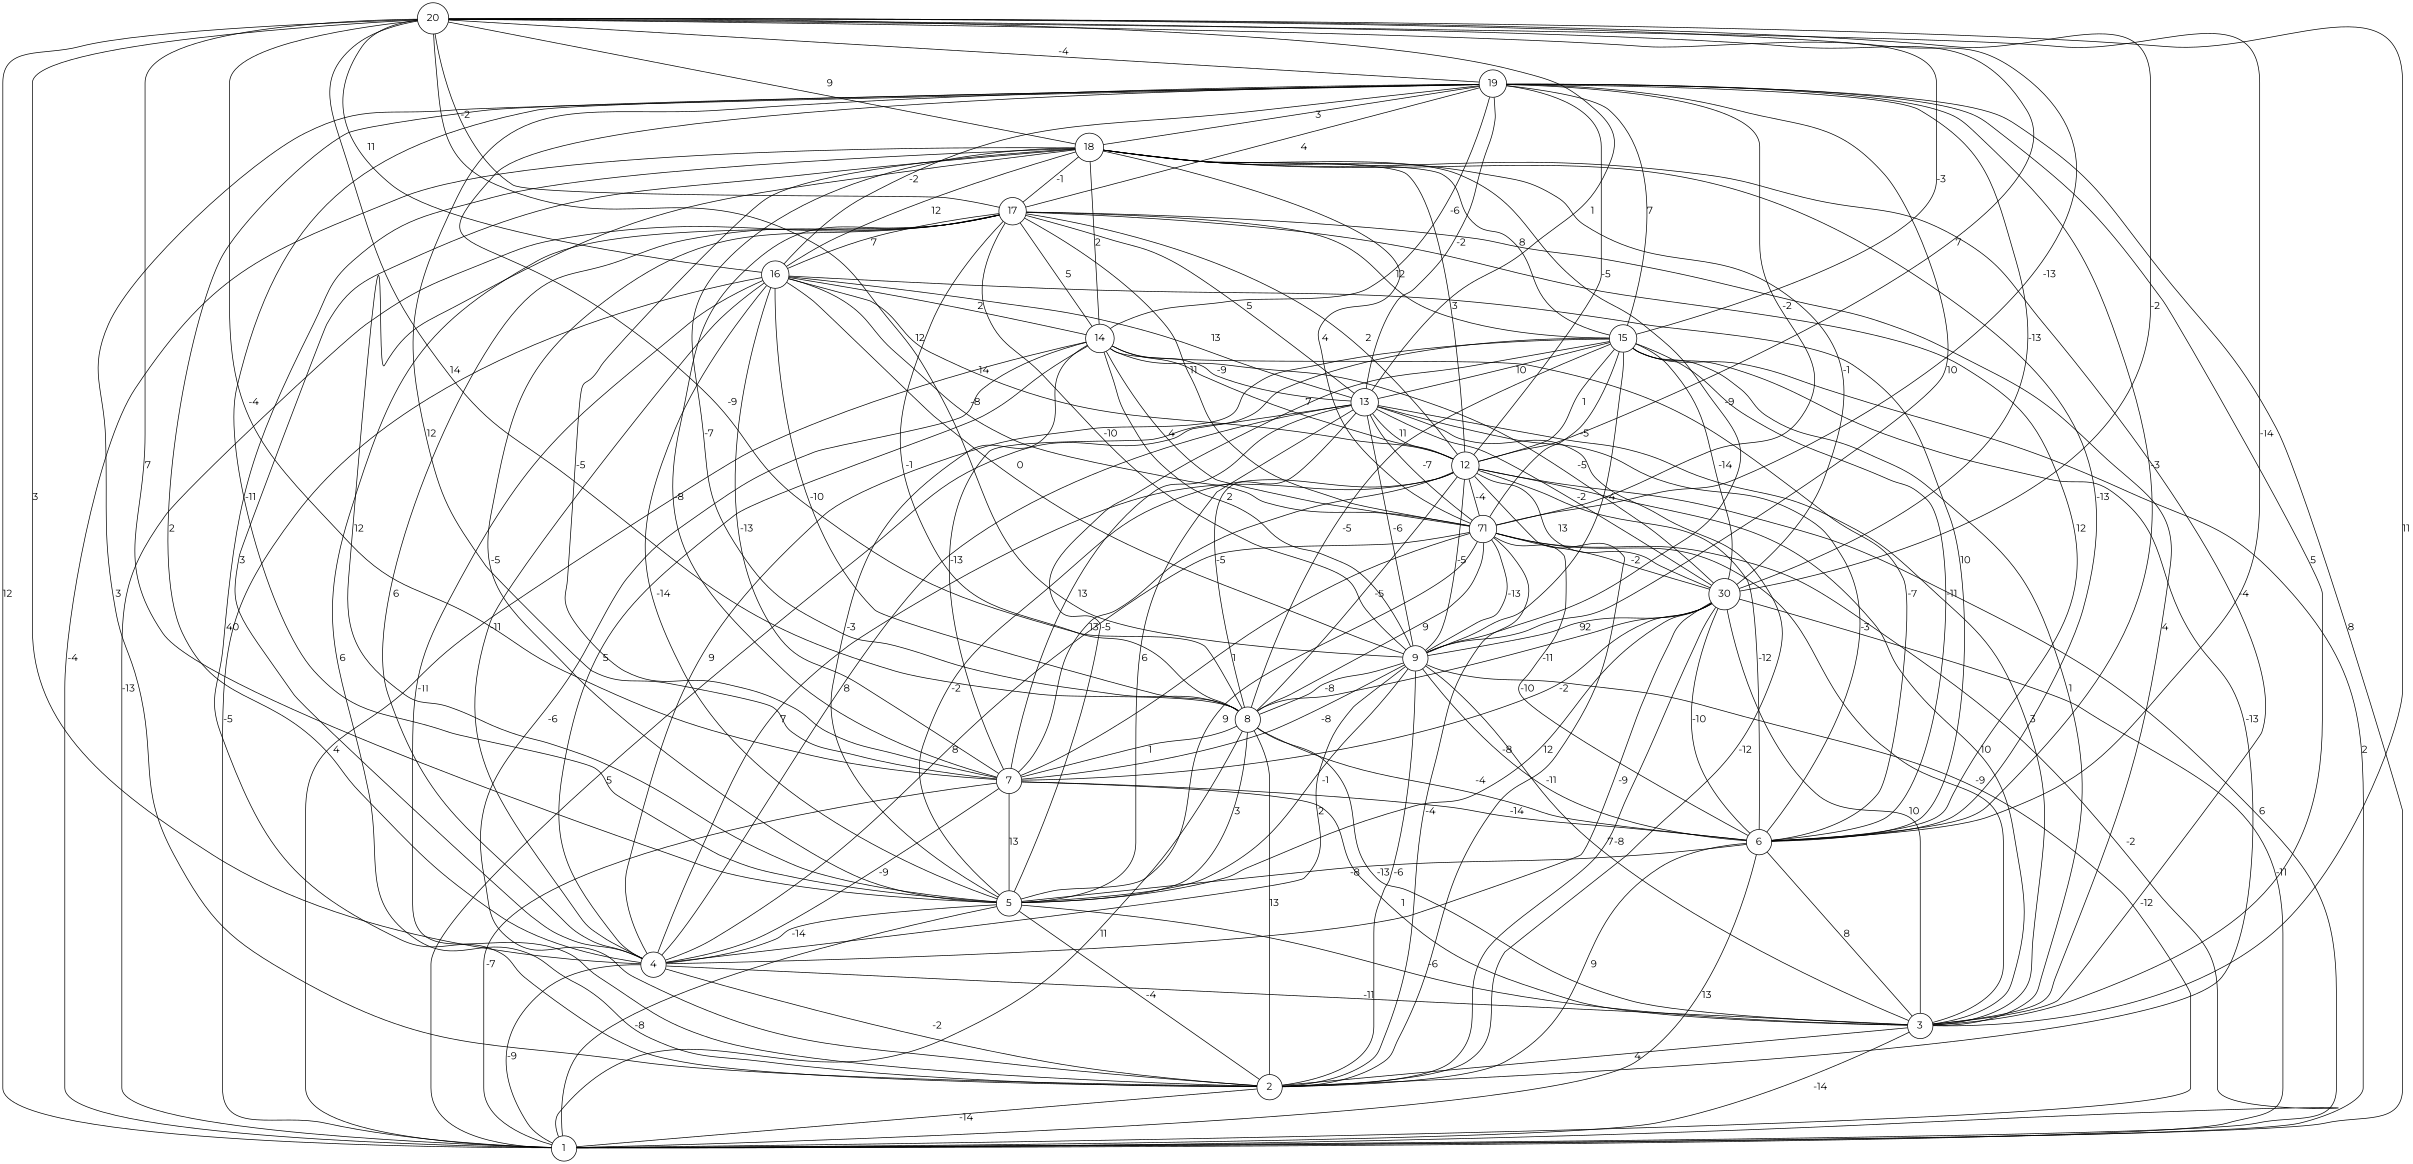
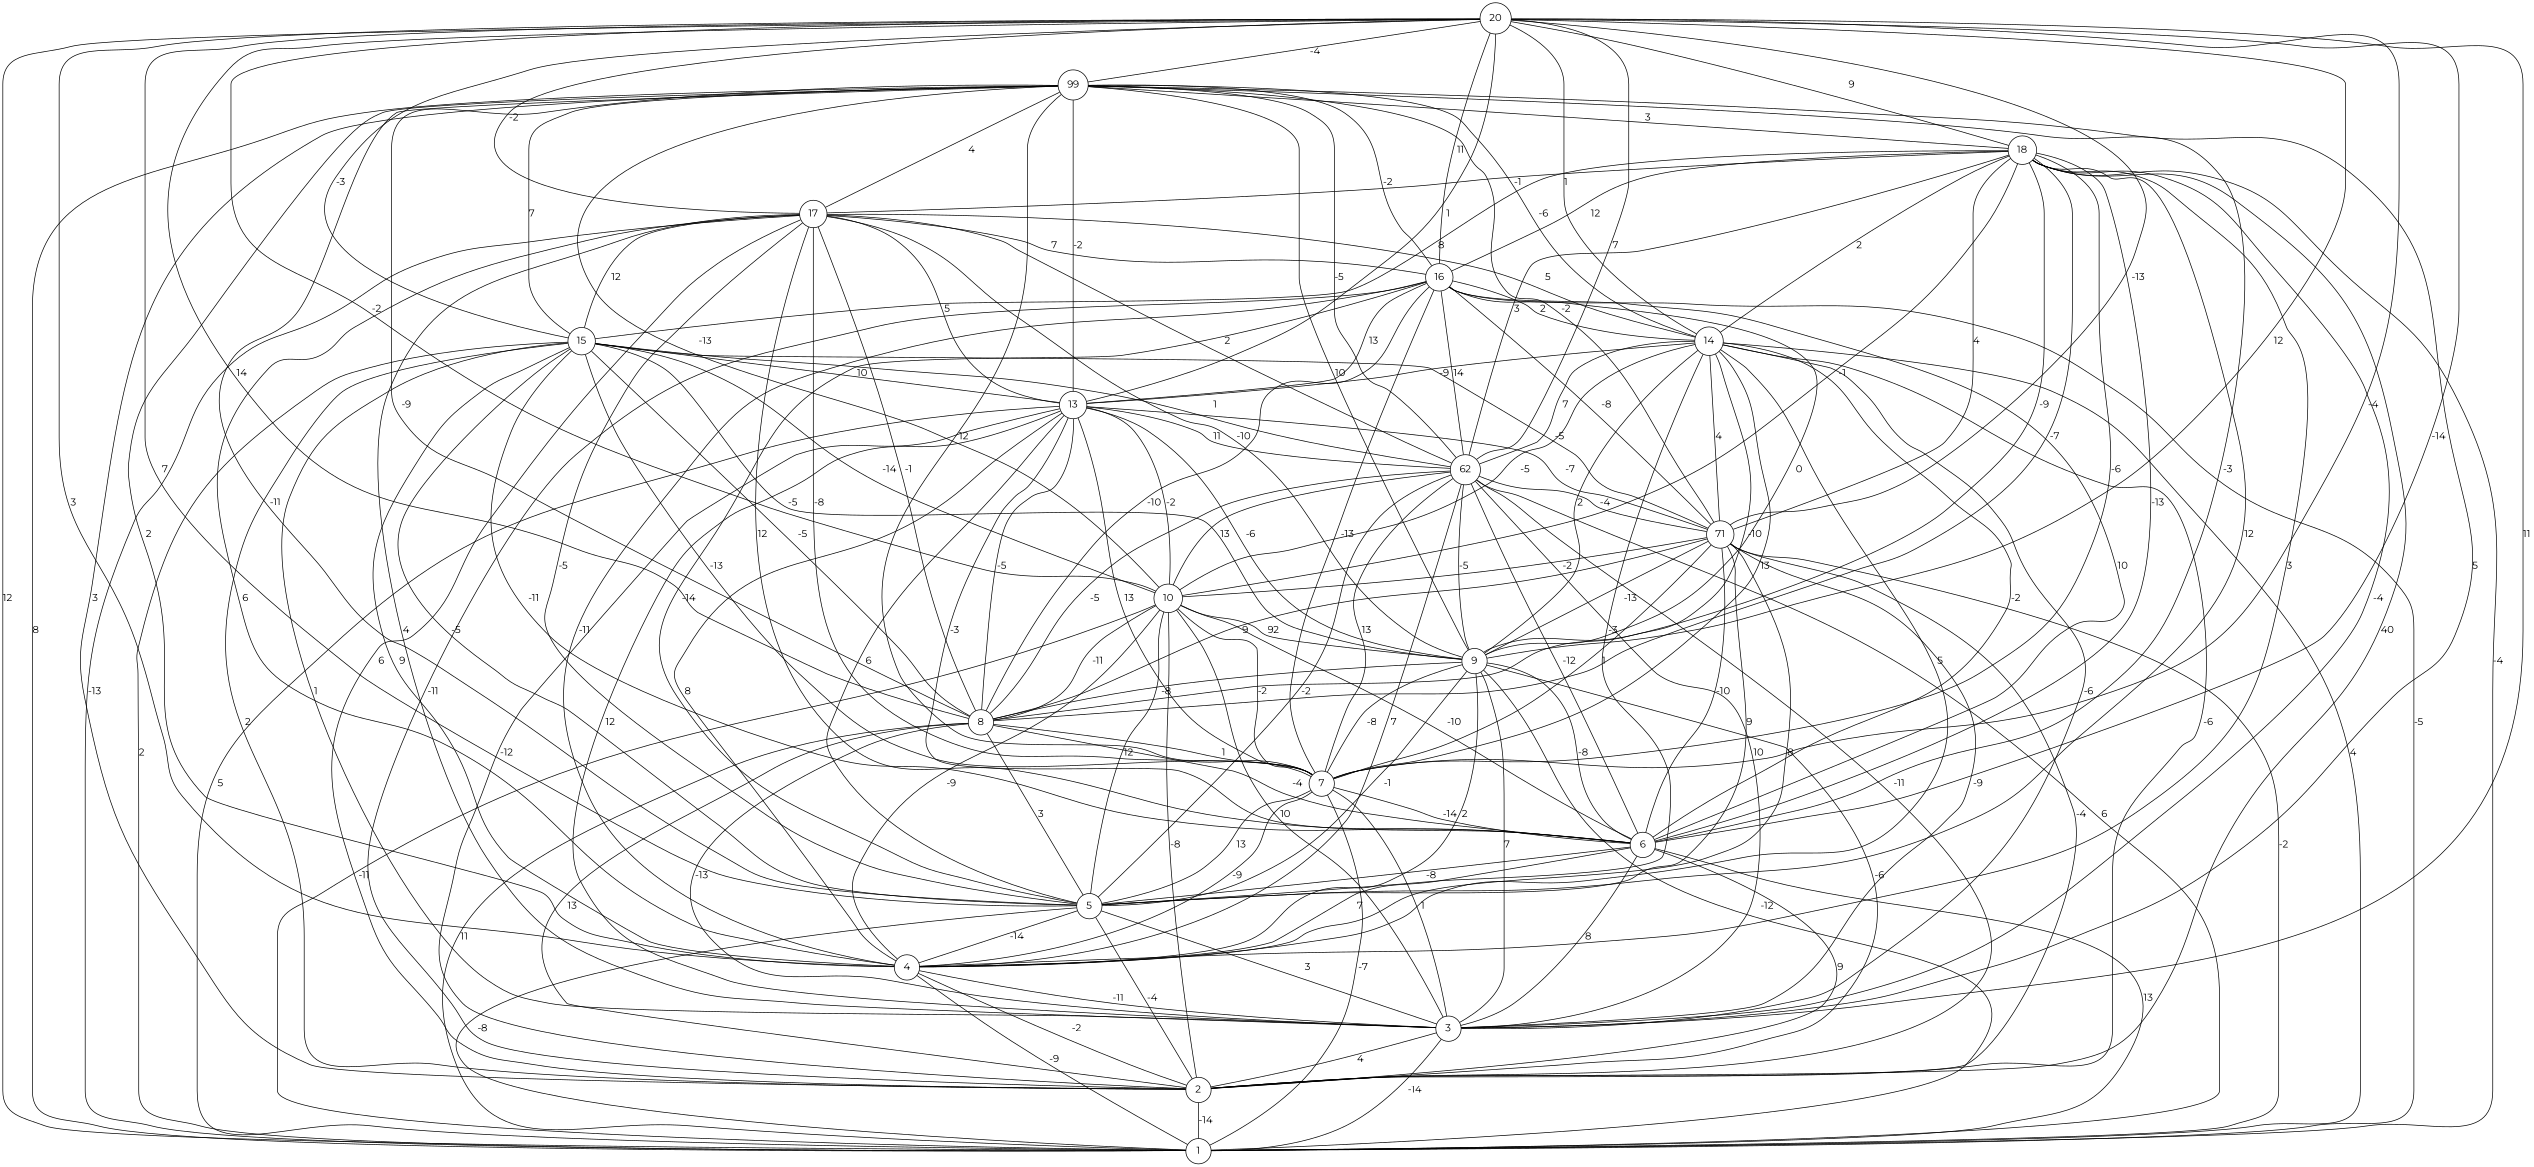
(1493, 84) -> (1073, 85)
none -> (1564, 197)
(1205, 409) -> none
(581, 466) -> (2116, 470)
(1465, 466) -> (1465, 470)
(1610, 497) -> (793, 503)
(1725, 594) -> (1168, 598)
(1913, 594) -> (2016, 598)
none -> (1666, 658)
none -> (1440, 681)
(2033, 720) -> (611, 722)
(2252, 720) -> (248, 722)
none -> (2035, 800)
none -> (1282, 937)
(1433, 965) -> (1308, 967)
